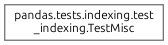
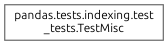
(84, 22) -> (84, 22)
